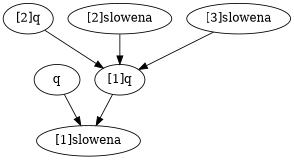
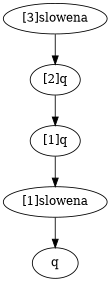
(120, 19) -> none
(180, 49) -> (55, 45)
(71, 106) -> (55, 228)
